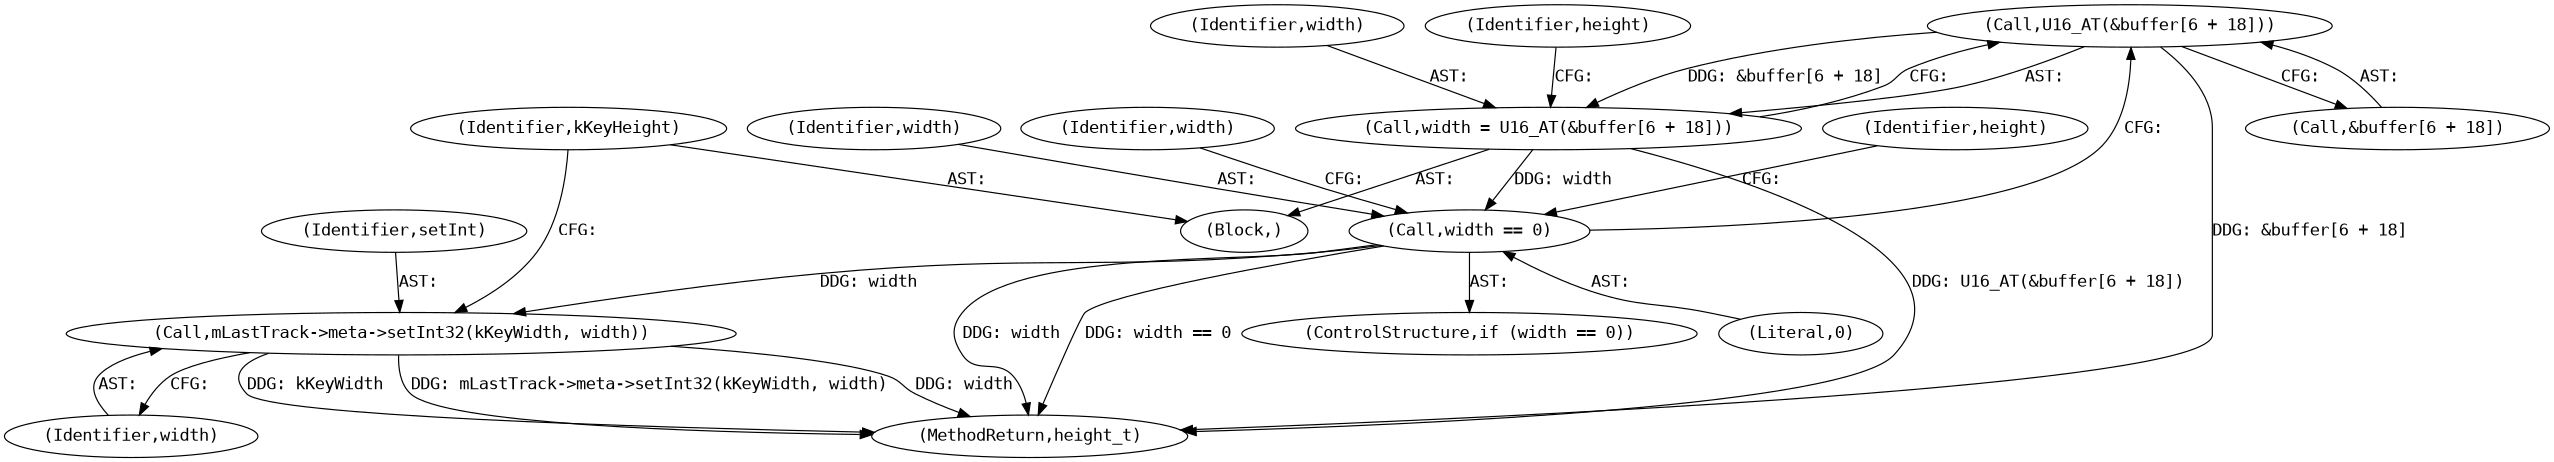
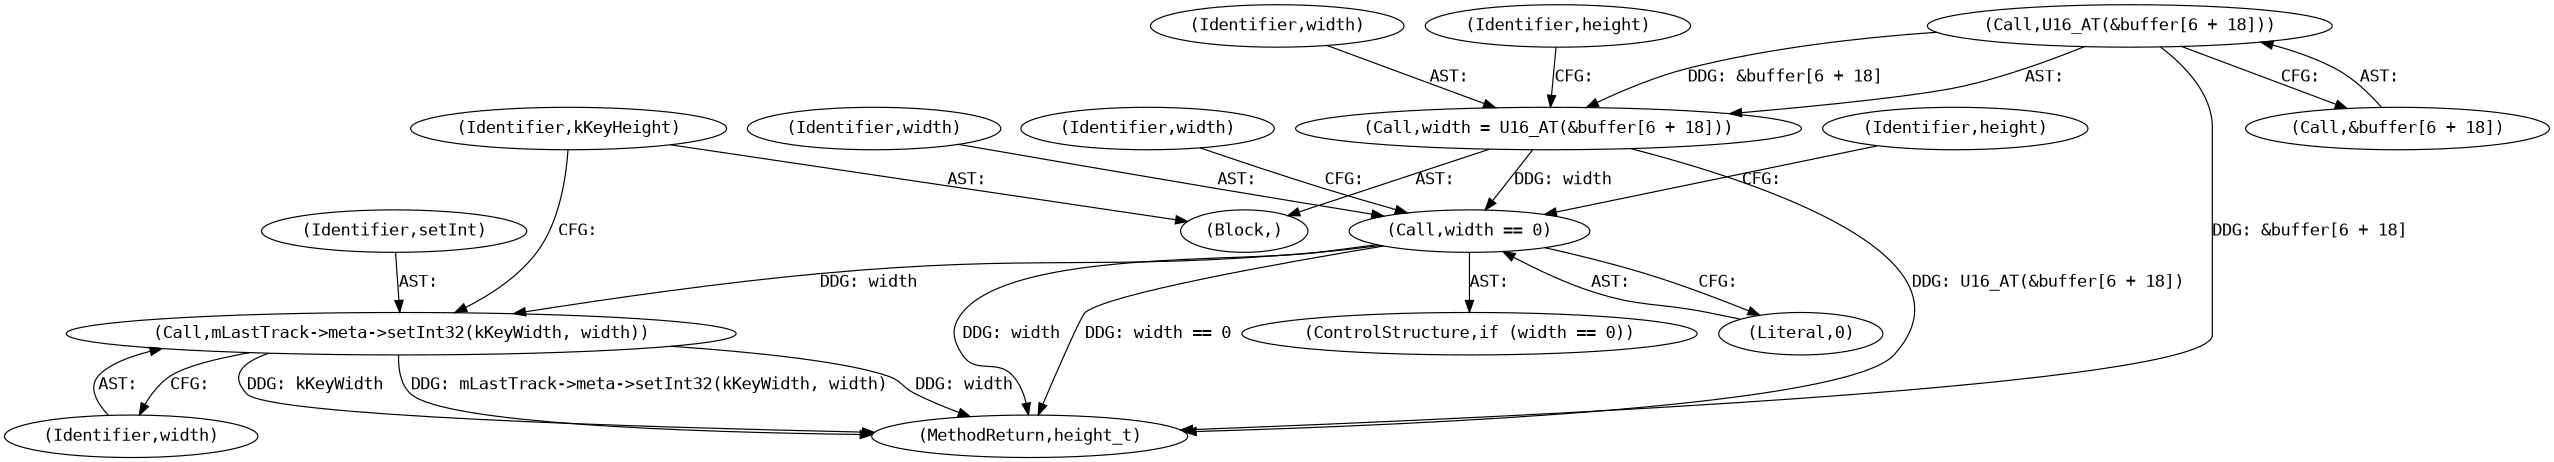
(1877, 88) -> none
(1898, 210) -> (1648, 275)
